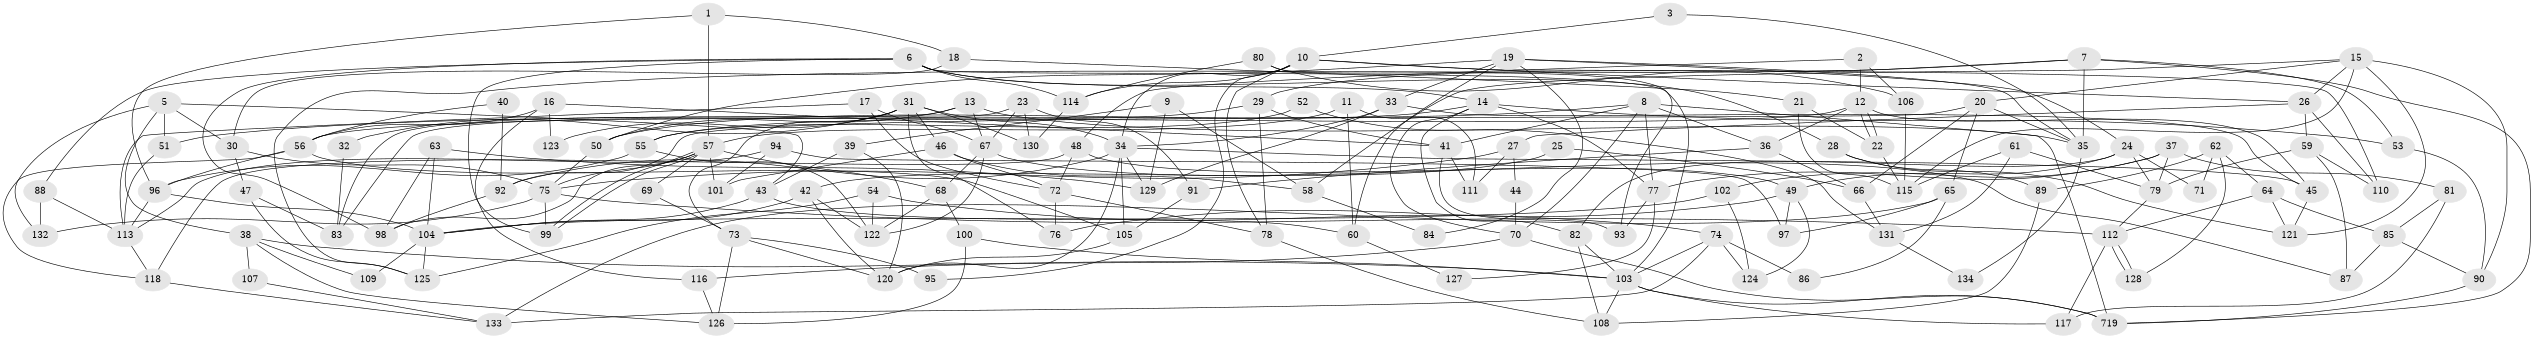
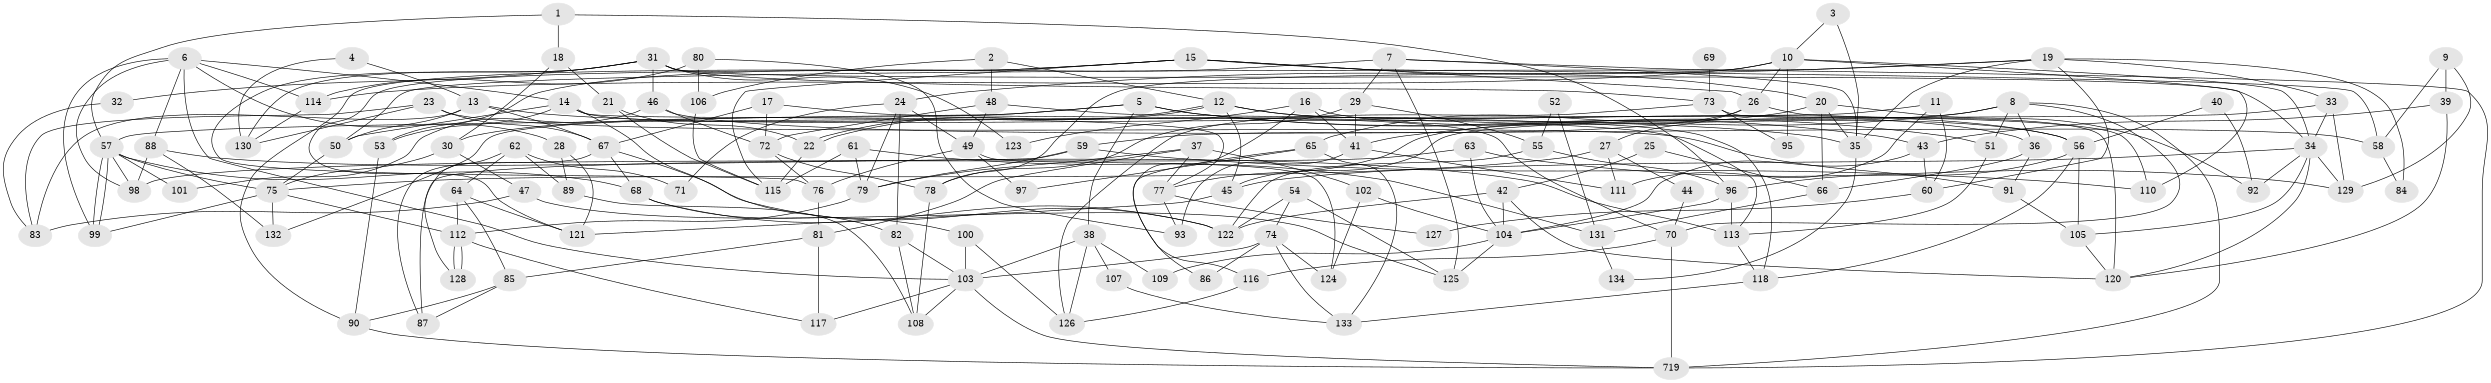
none -> (352, 58)
(776, 147) -> none
(678, 169) -> none
(439, 211) -> (141, 172)
none -> (819, 212)
